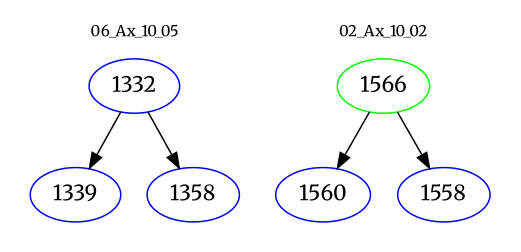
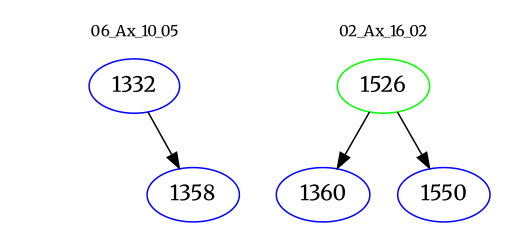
(383, 32) -> (383, 32)
(383, 86) -> (383, 86)
(75, 195) -> none
(323, 195) -> (323, 195)
(444, 195) -> (444, 195)
